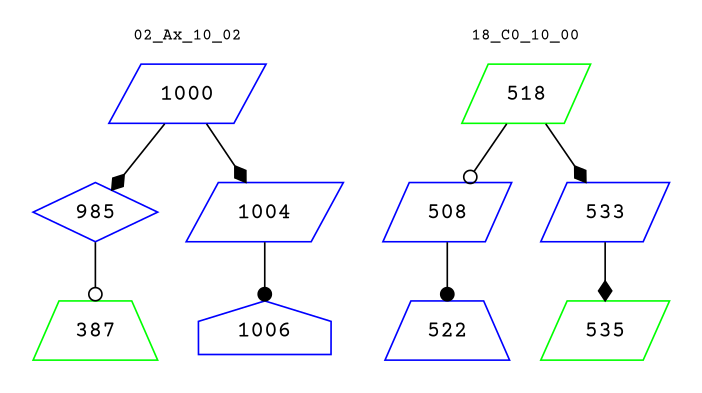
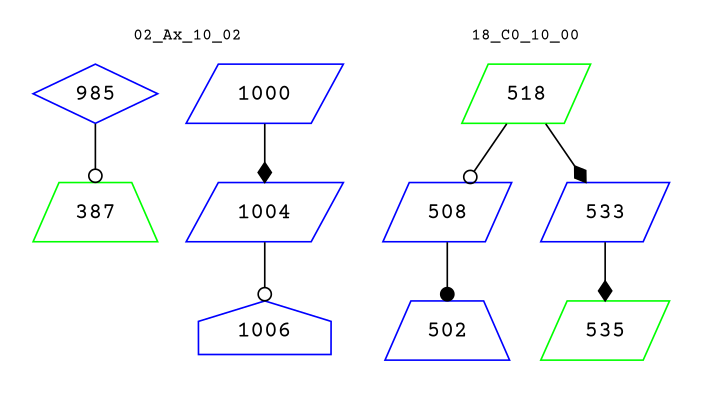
(145, 149) -> none
(265, 265) -> (265, 265)
(447, 331) -> (447, 331)
